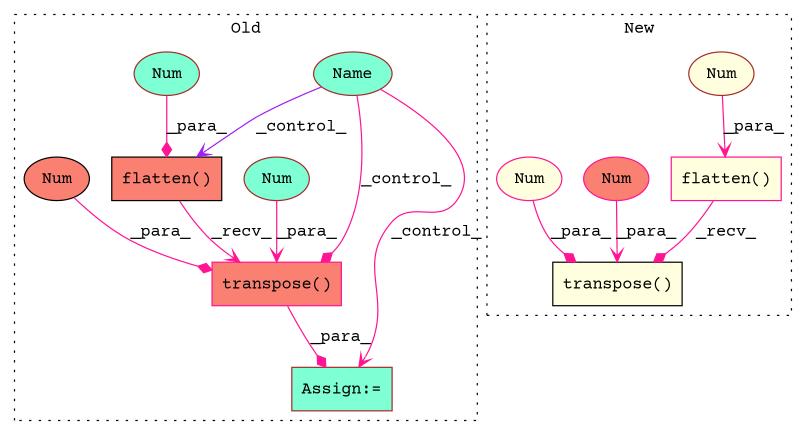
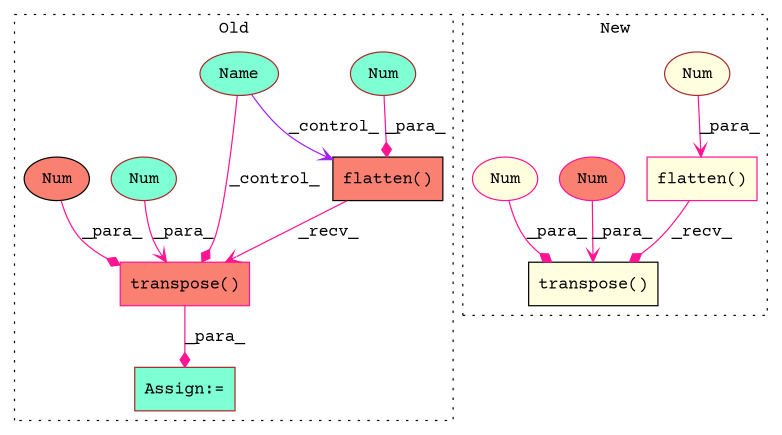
(429, 212) -> none
